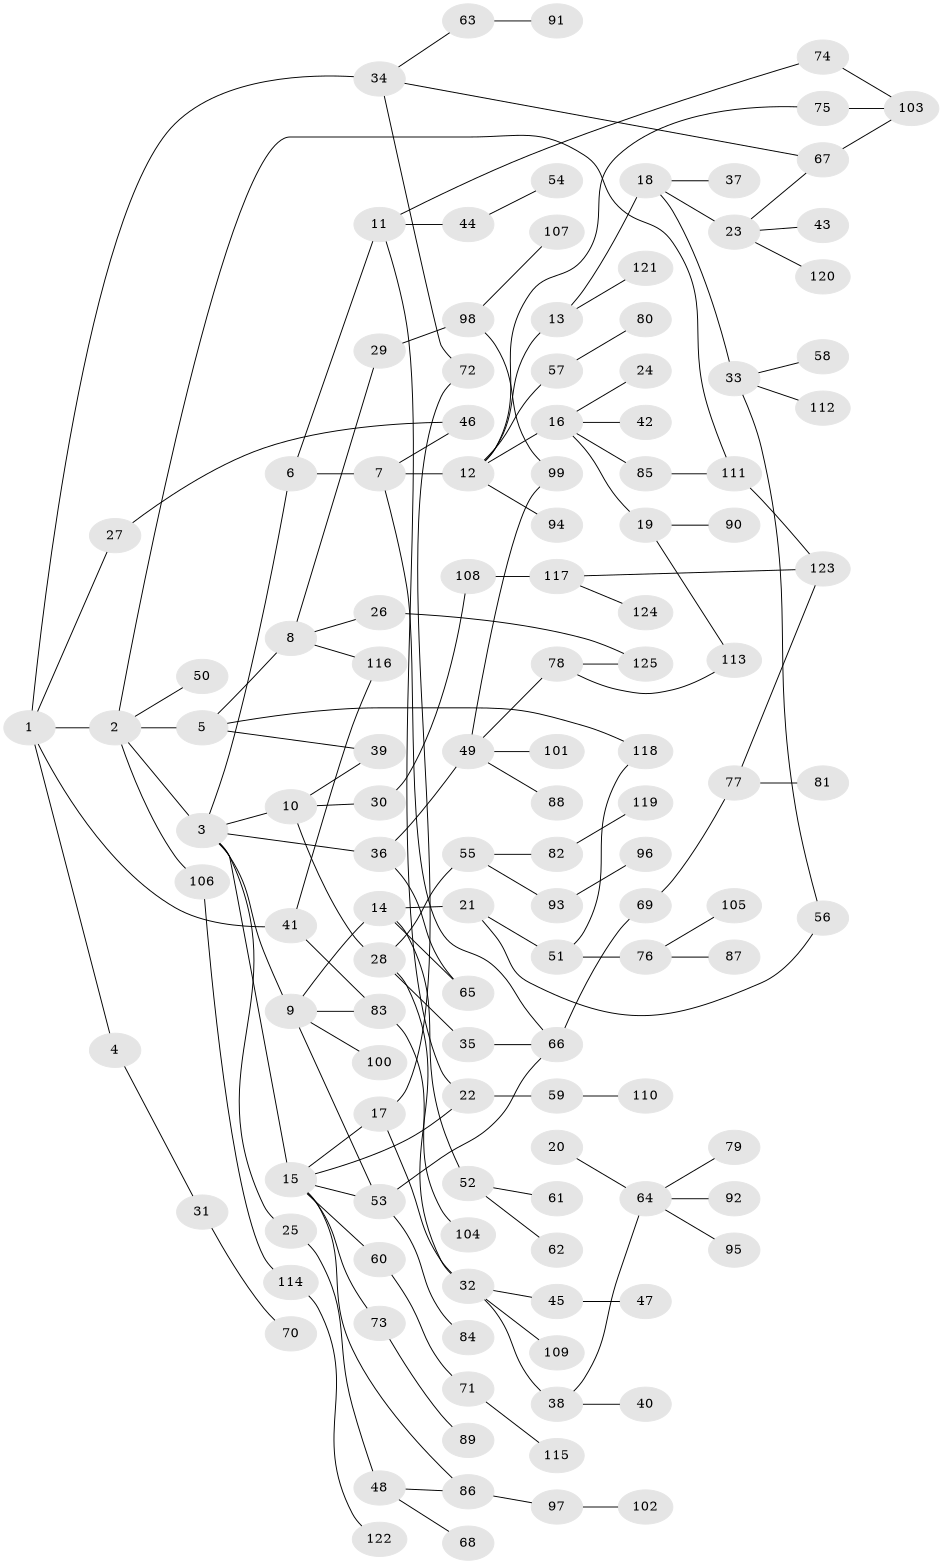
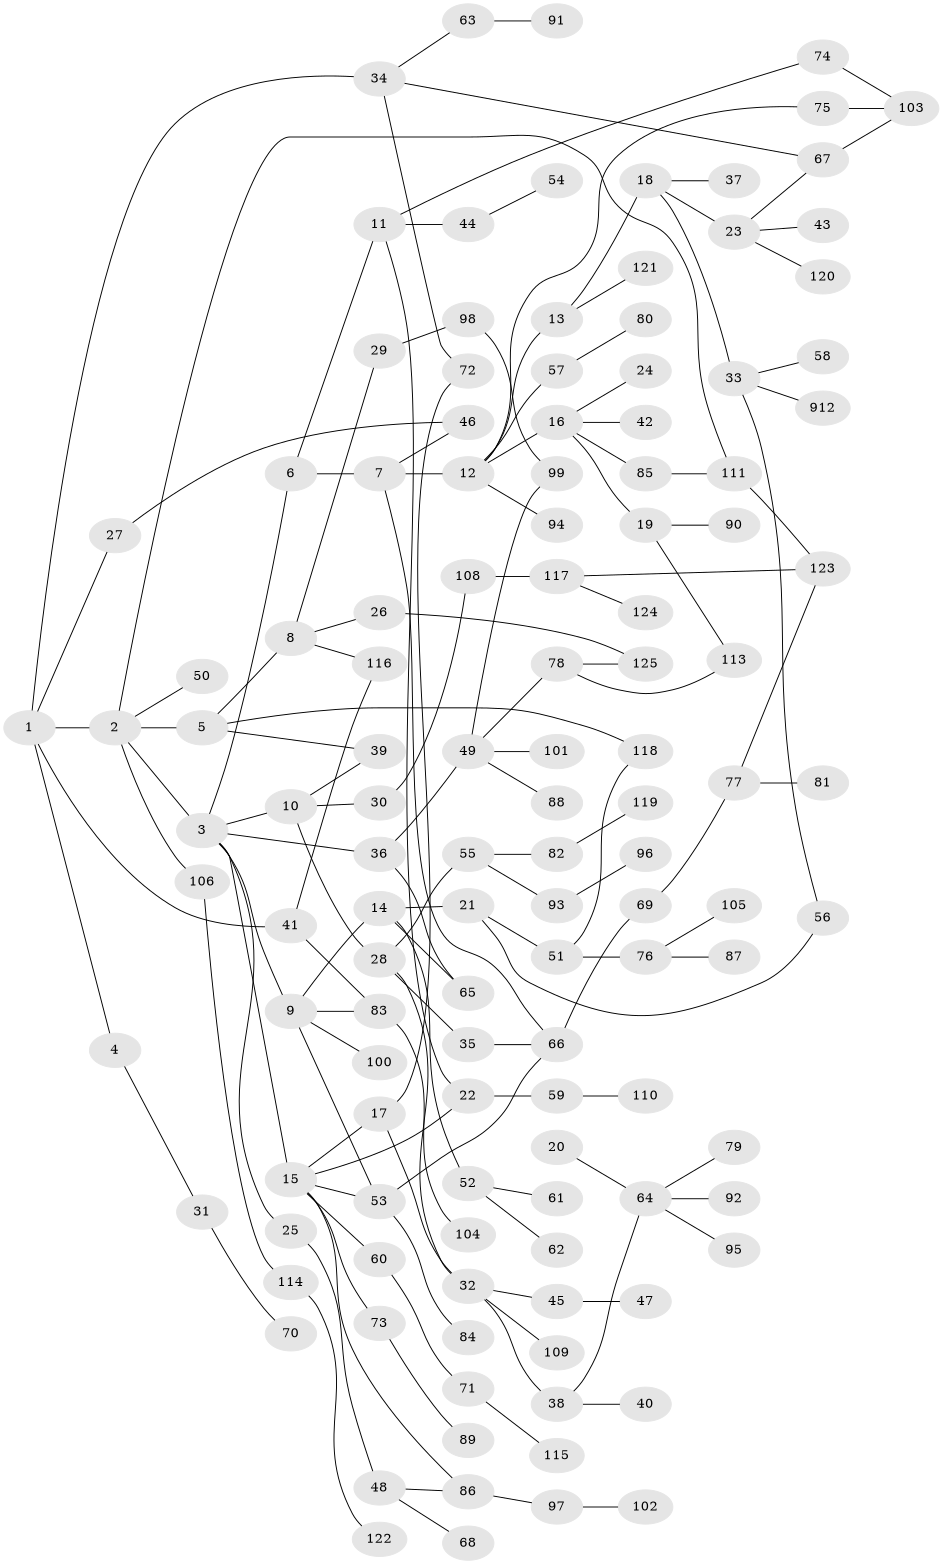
(557, 232) -> none
(823, 408) -> (823, 408)
